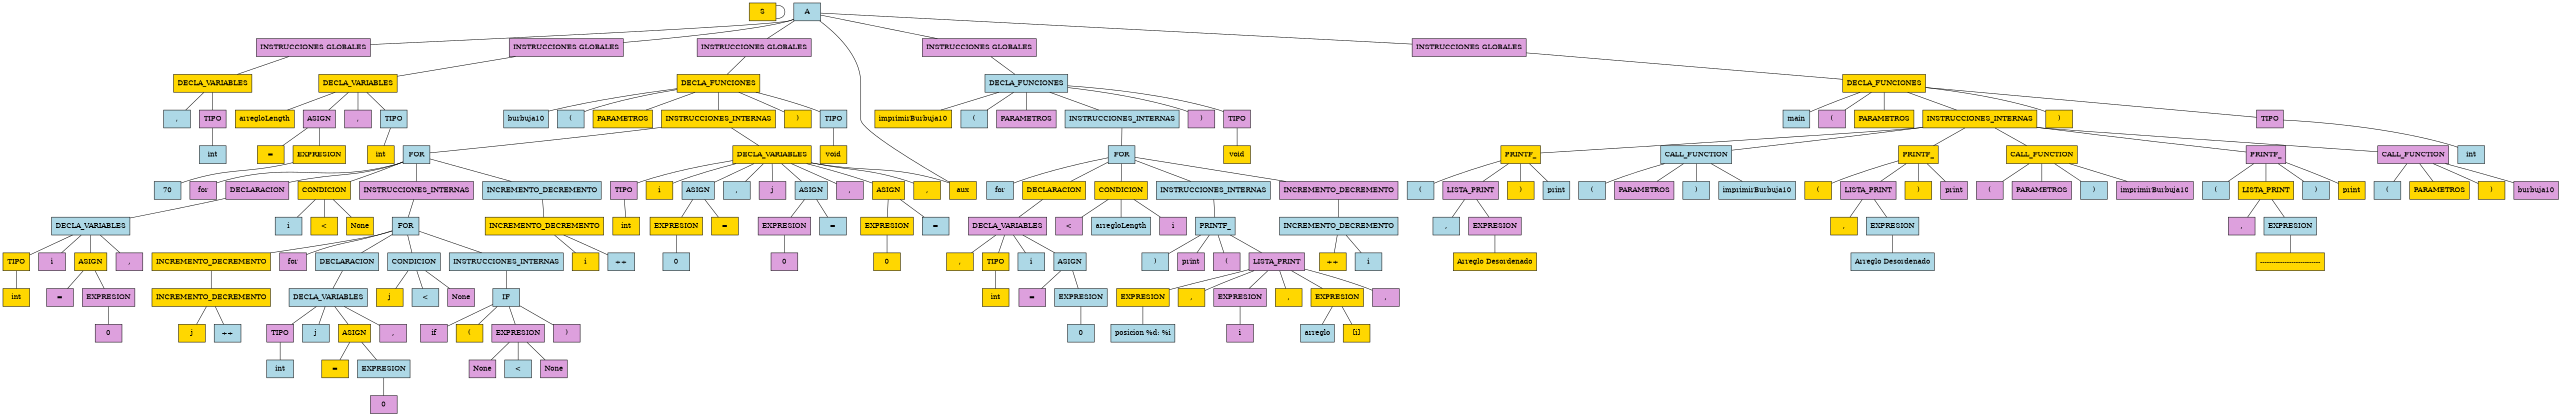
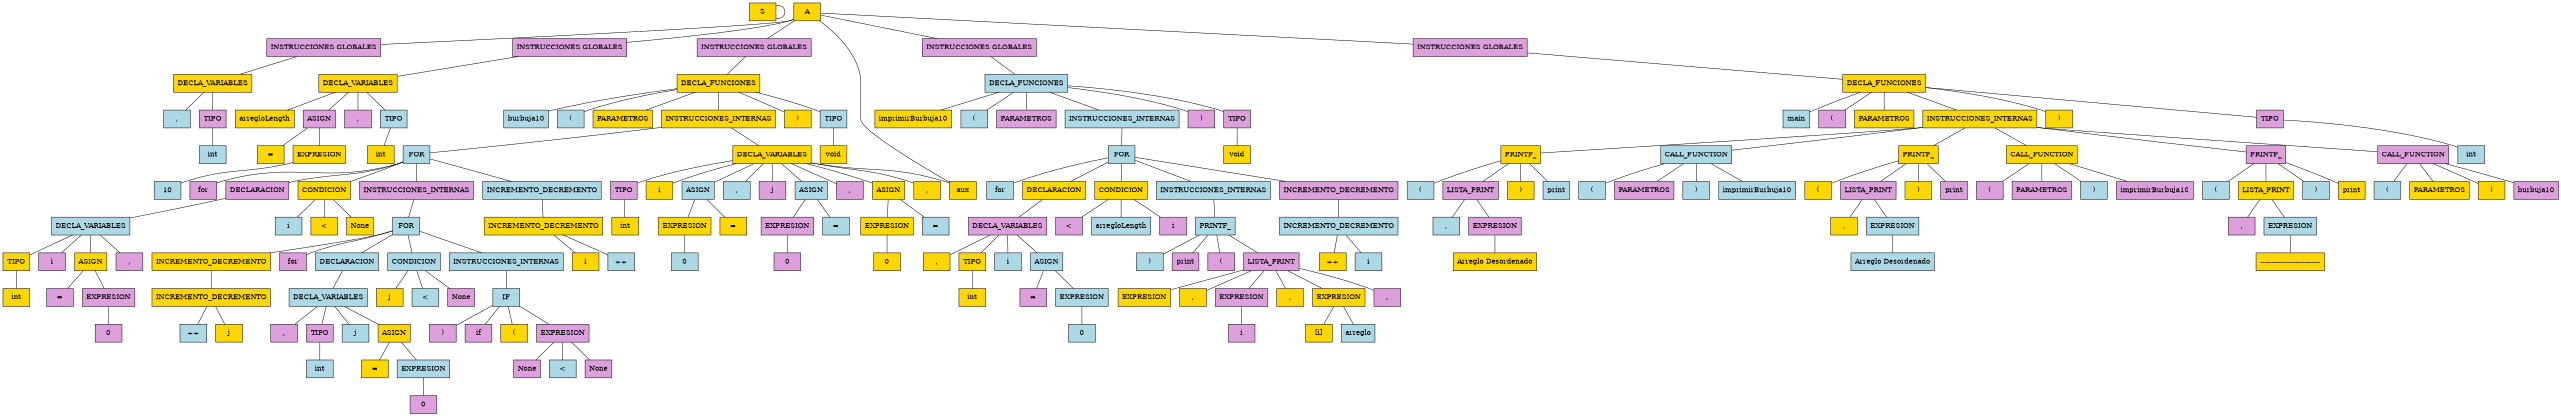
(807, 12) -> (807, 12)
(168, 190) -> (168, 190)
(1143, 333) -> none
